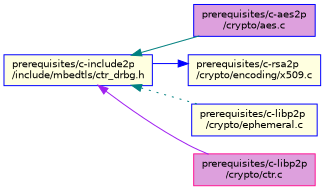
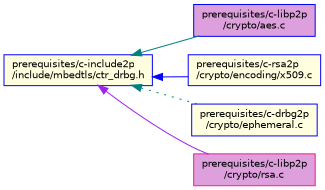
(254, 20) -> (254, 20)
(165, 63) -> (175, 77)
(254, 120) -> (254, 120)
(254, 170) -> (254, 170)
